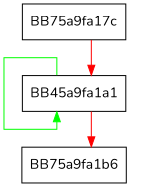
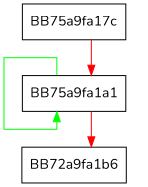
(74, 93) -> (74, 93)
(74, 165) -> (74, 165)
